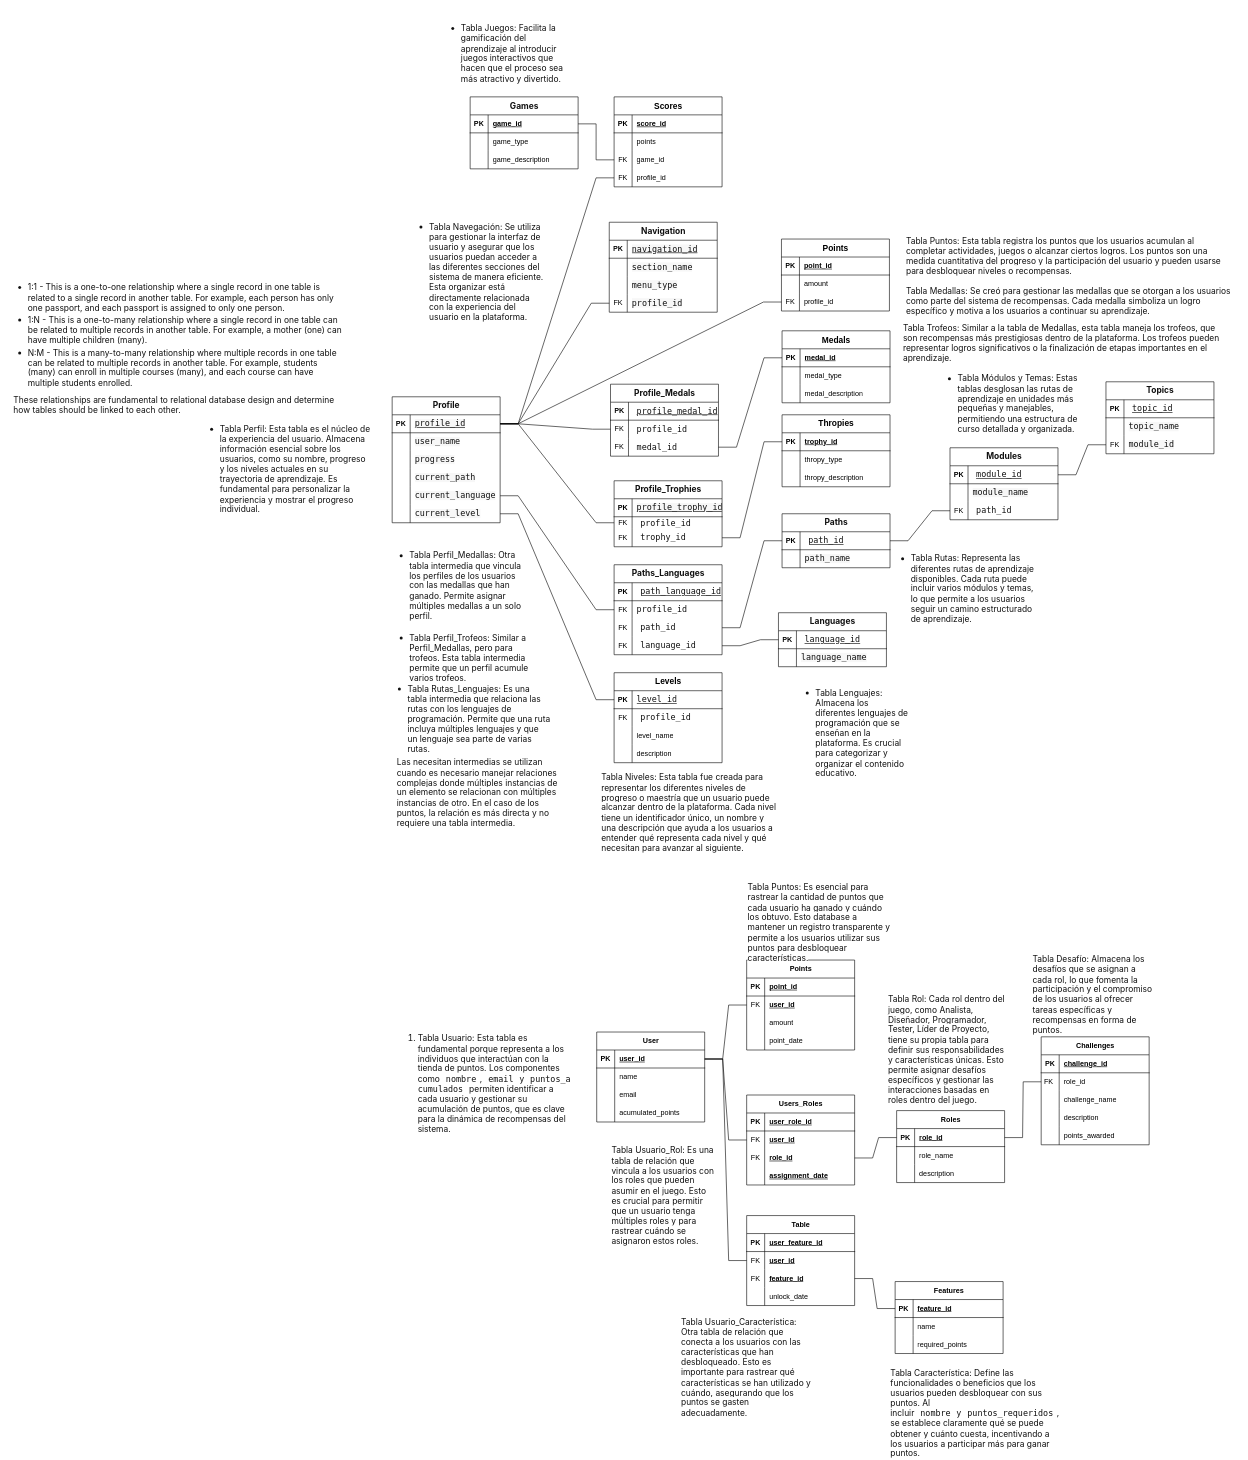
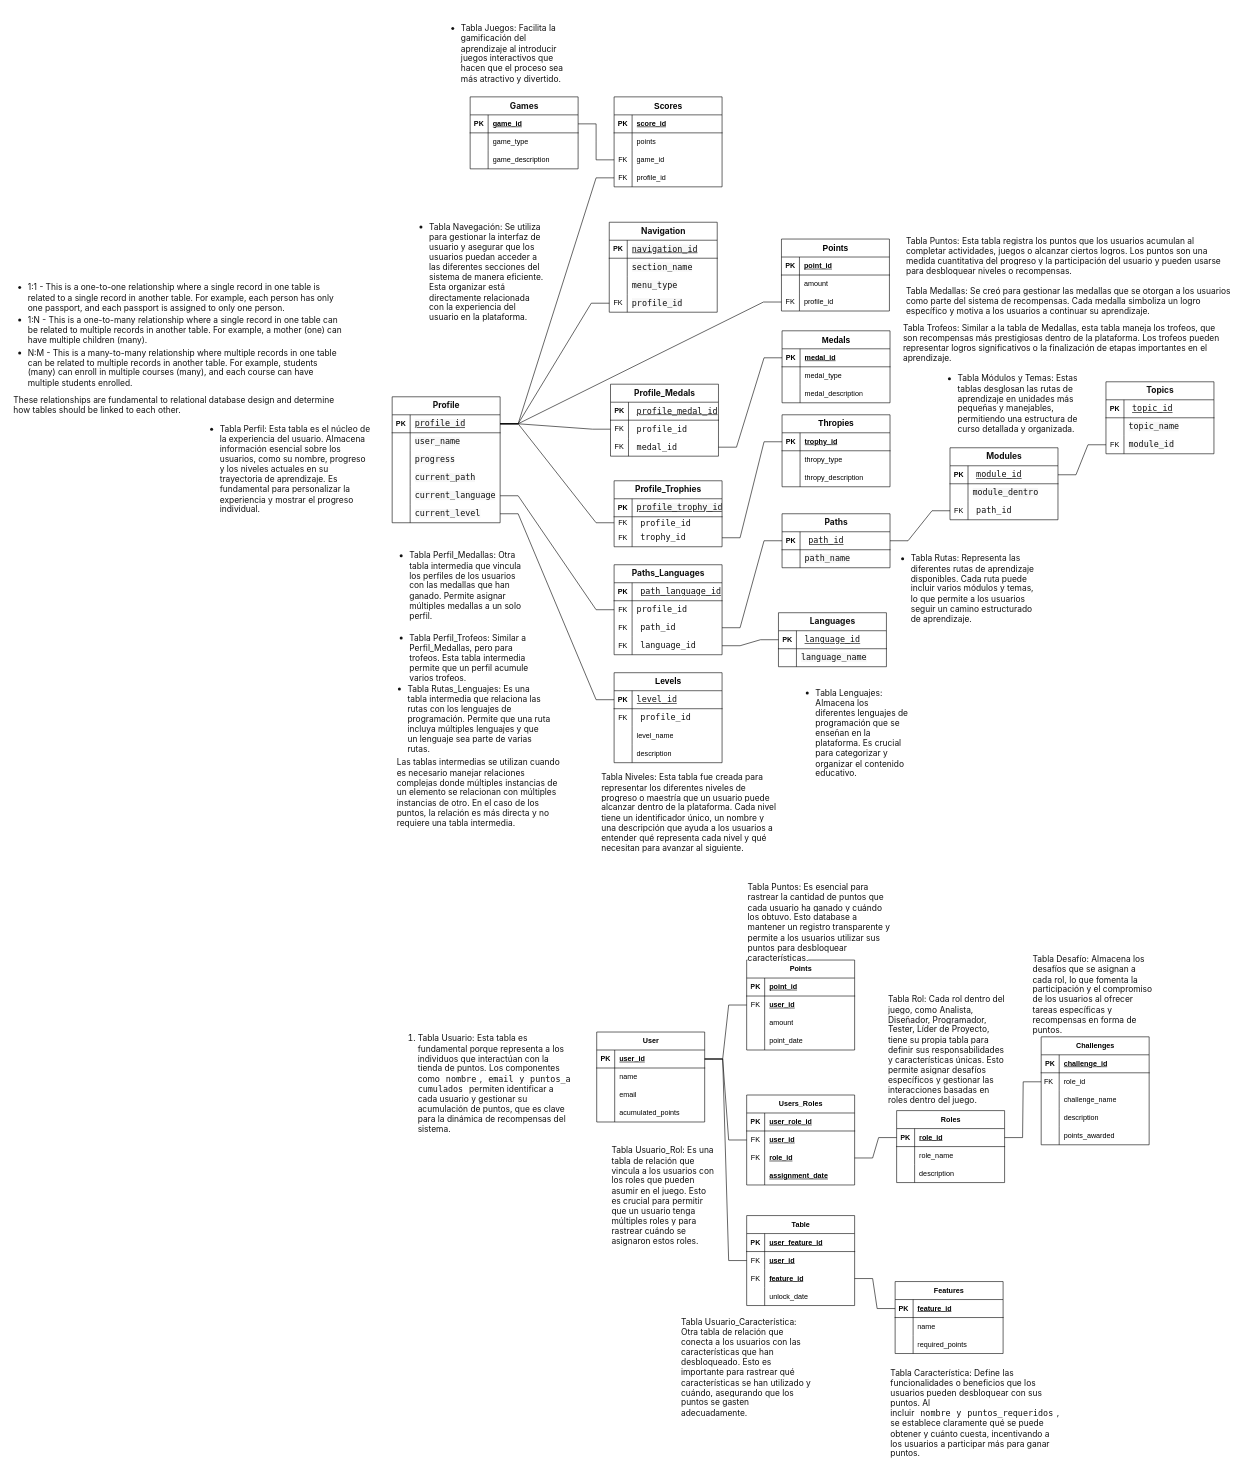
(994, 493) -> (998, 493)
(480, 784) -> (480, 784)
